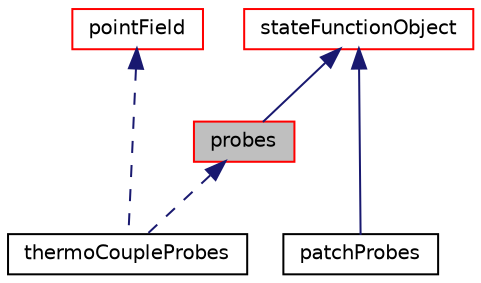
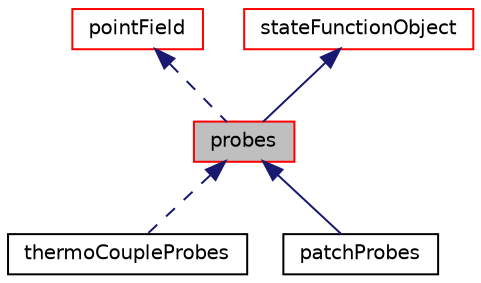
(132, 152) -> (198, 93)
(360, 152) -> (310, 205)
